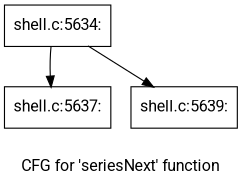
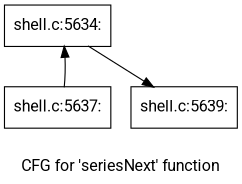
(50, 61) -> (65, 72)
